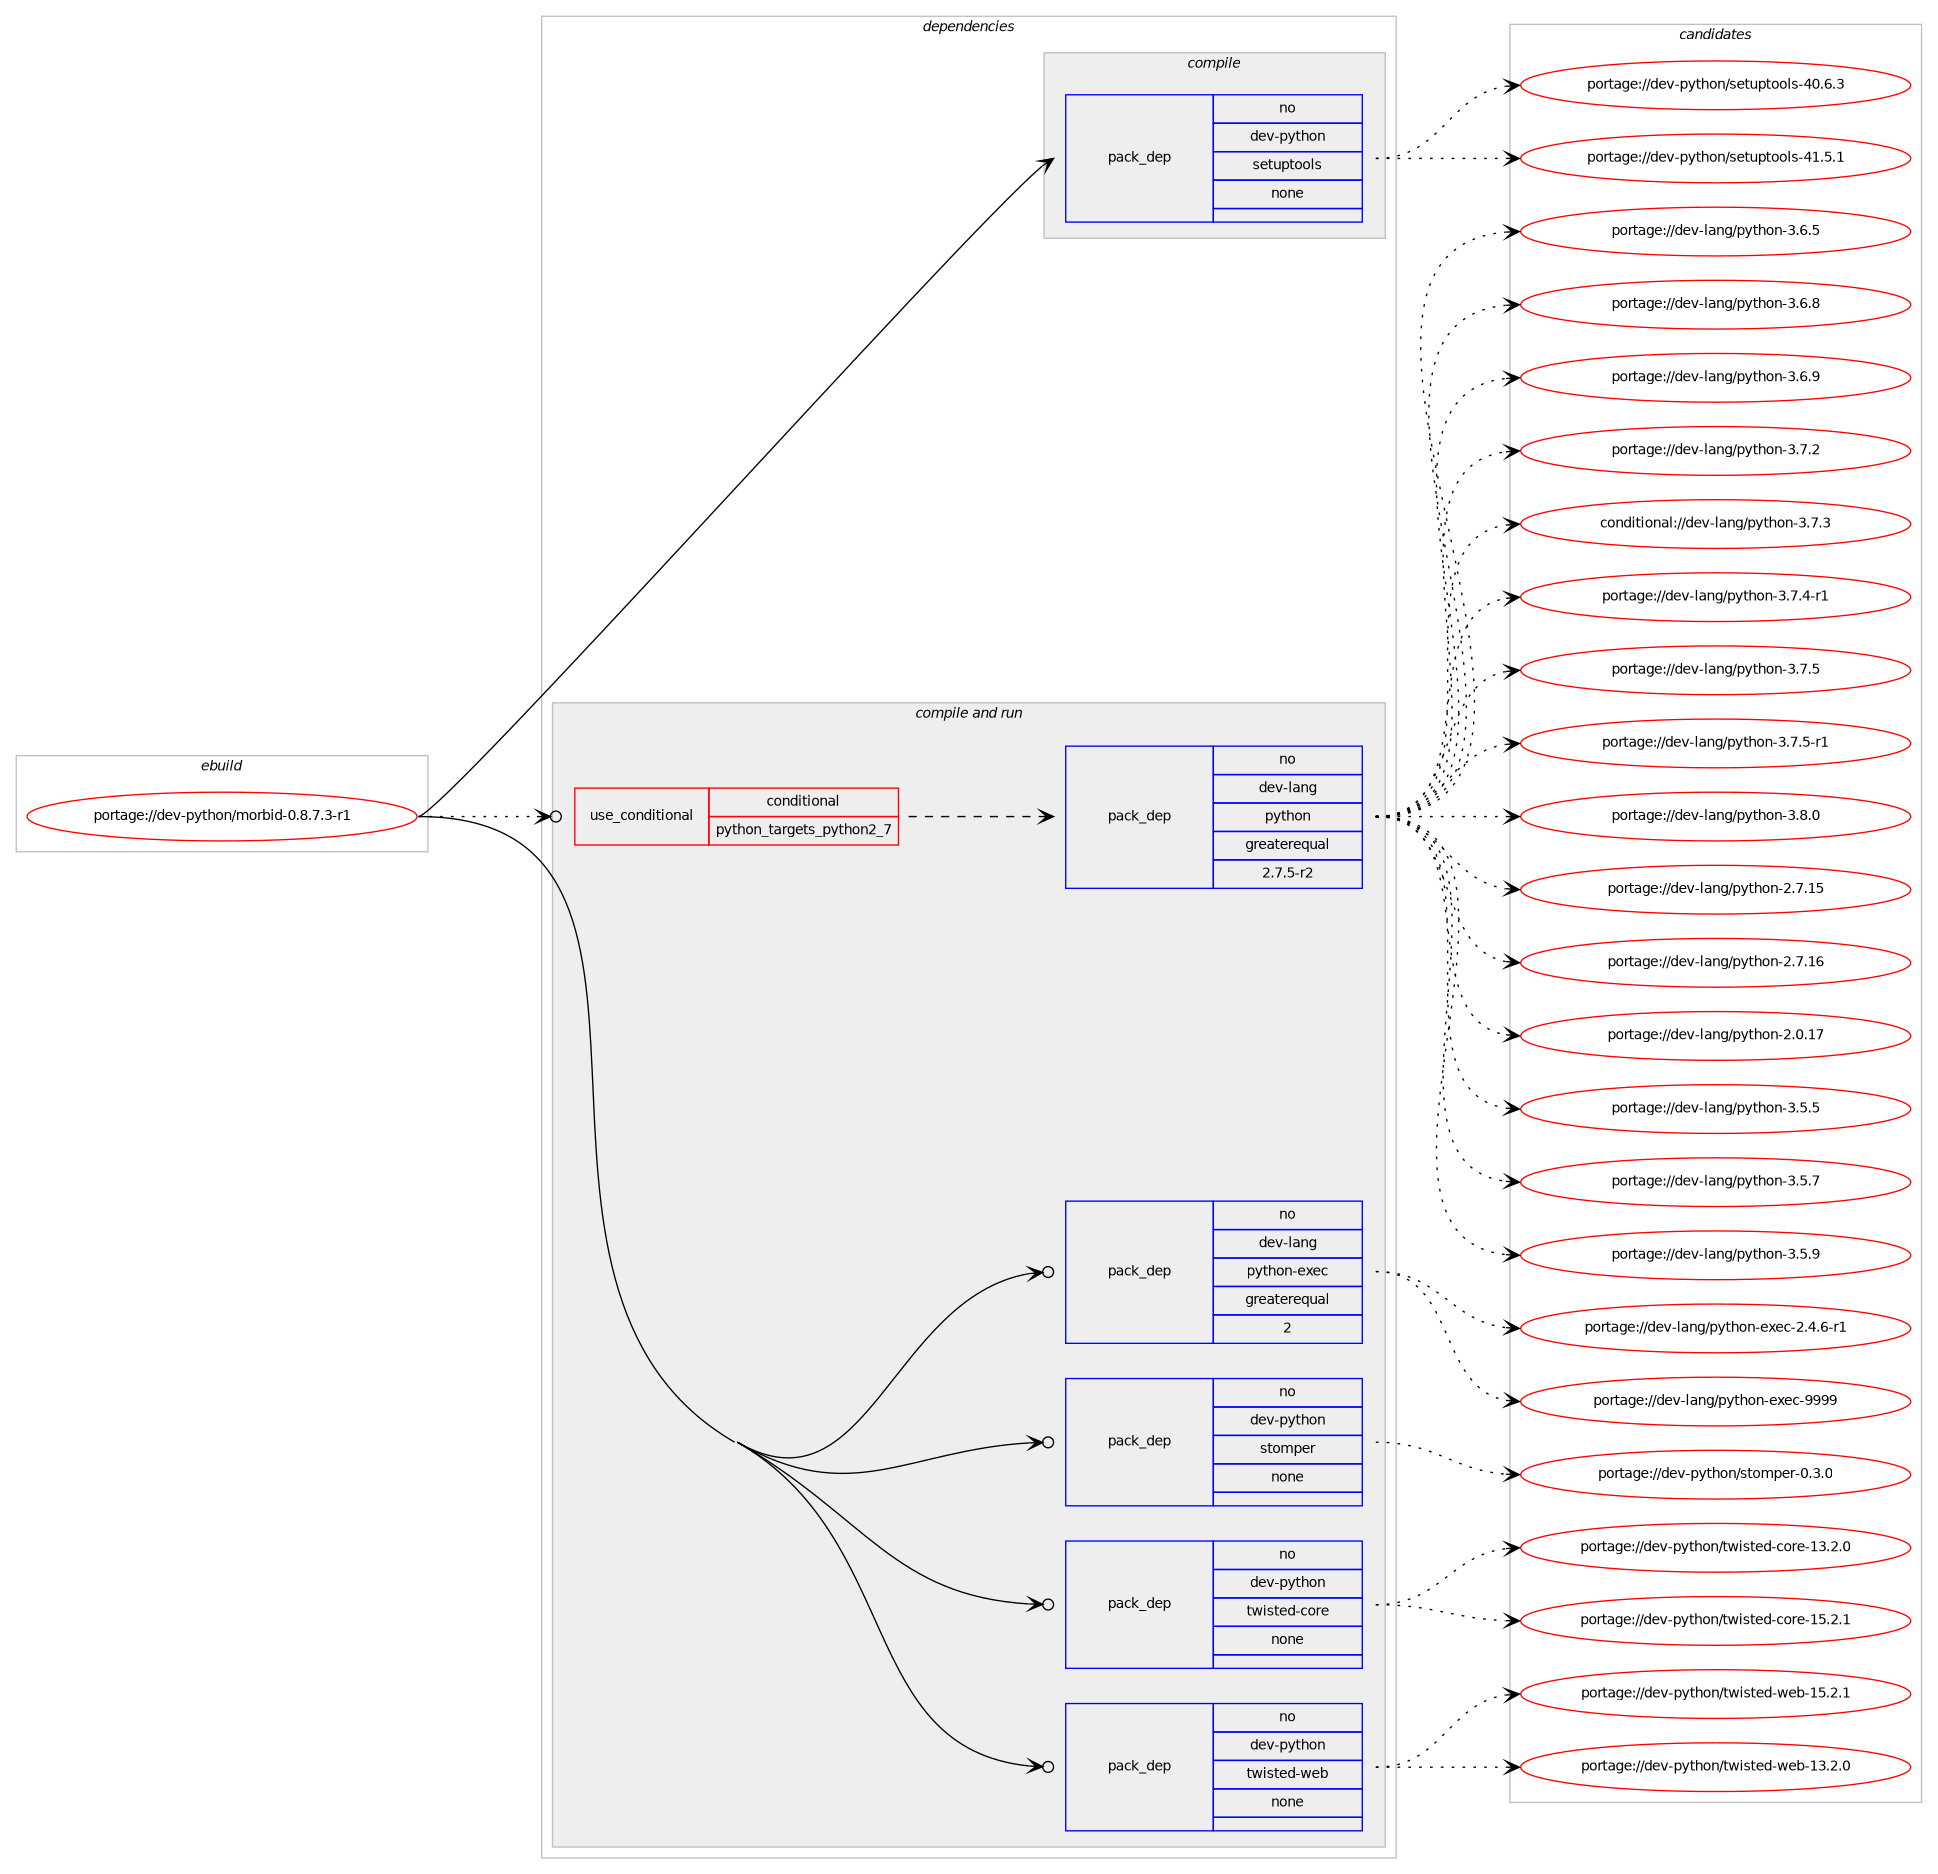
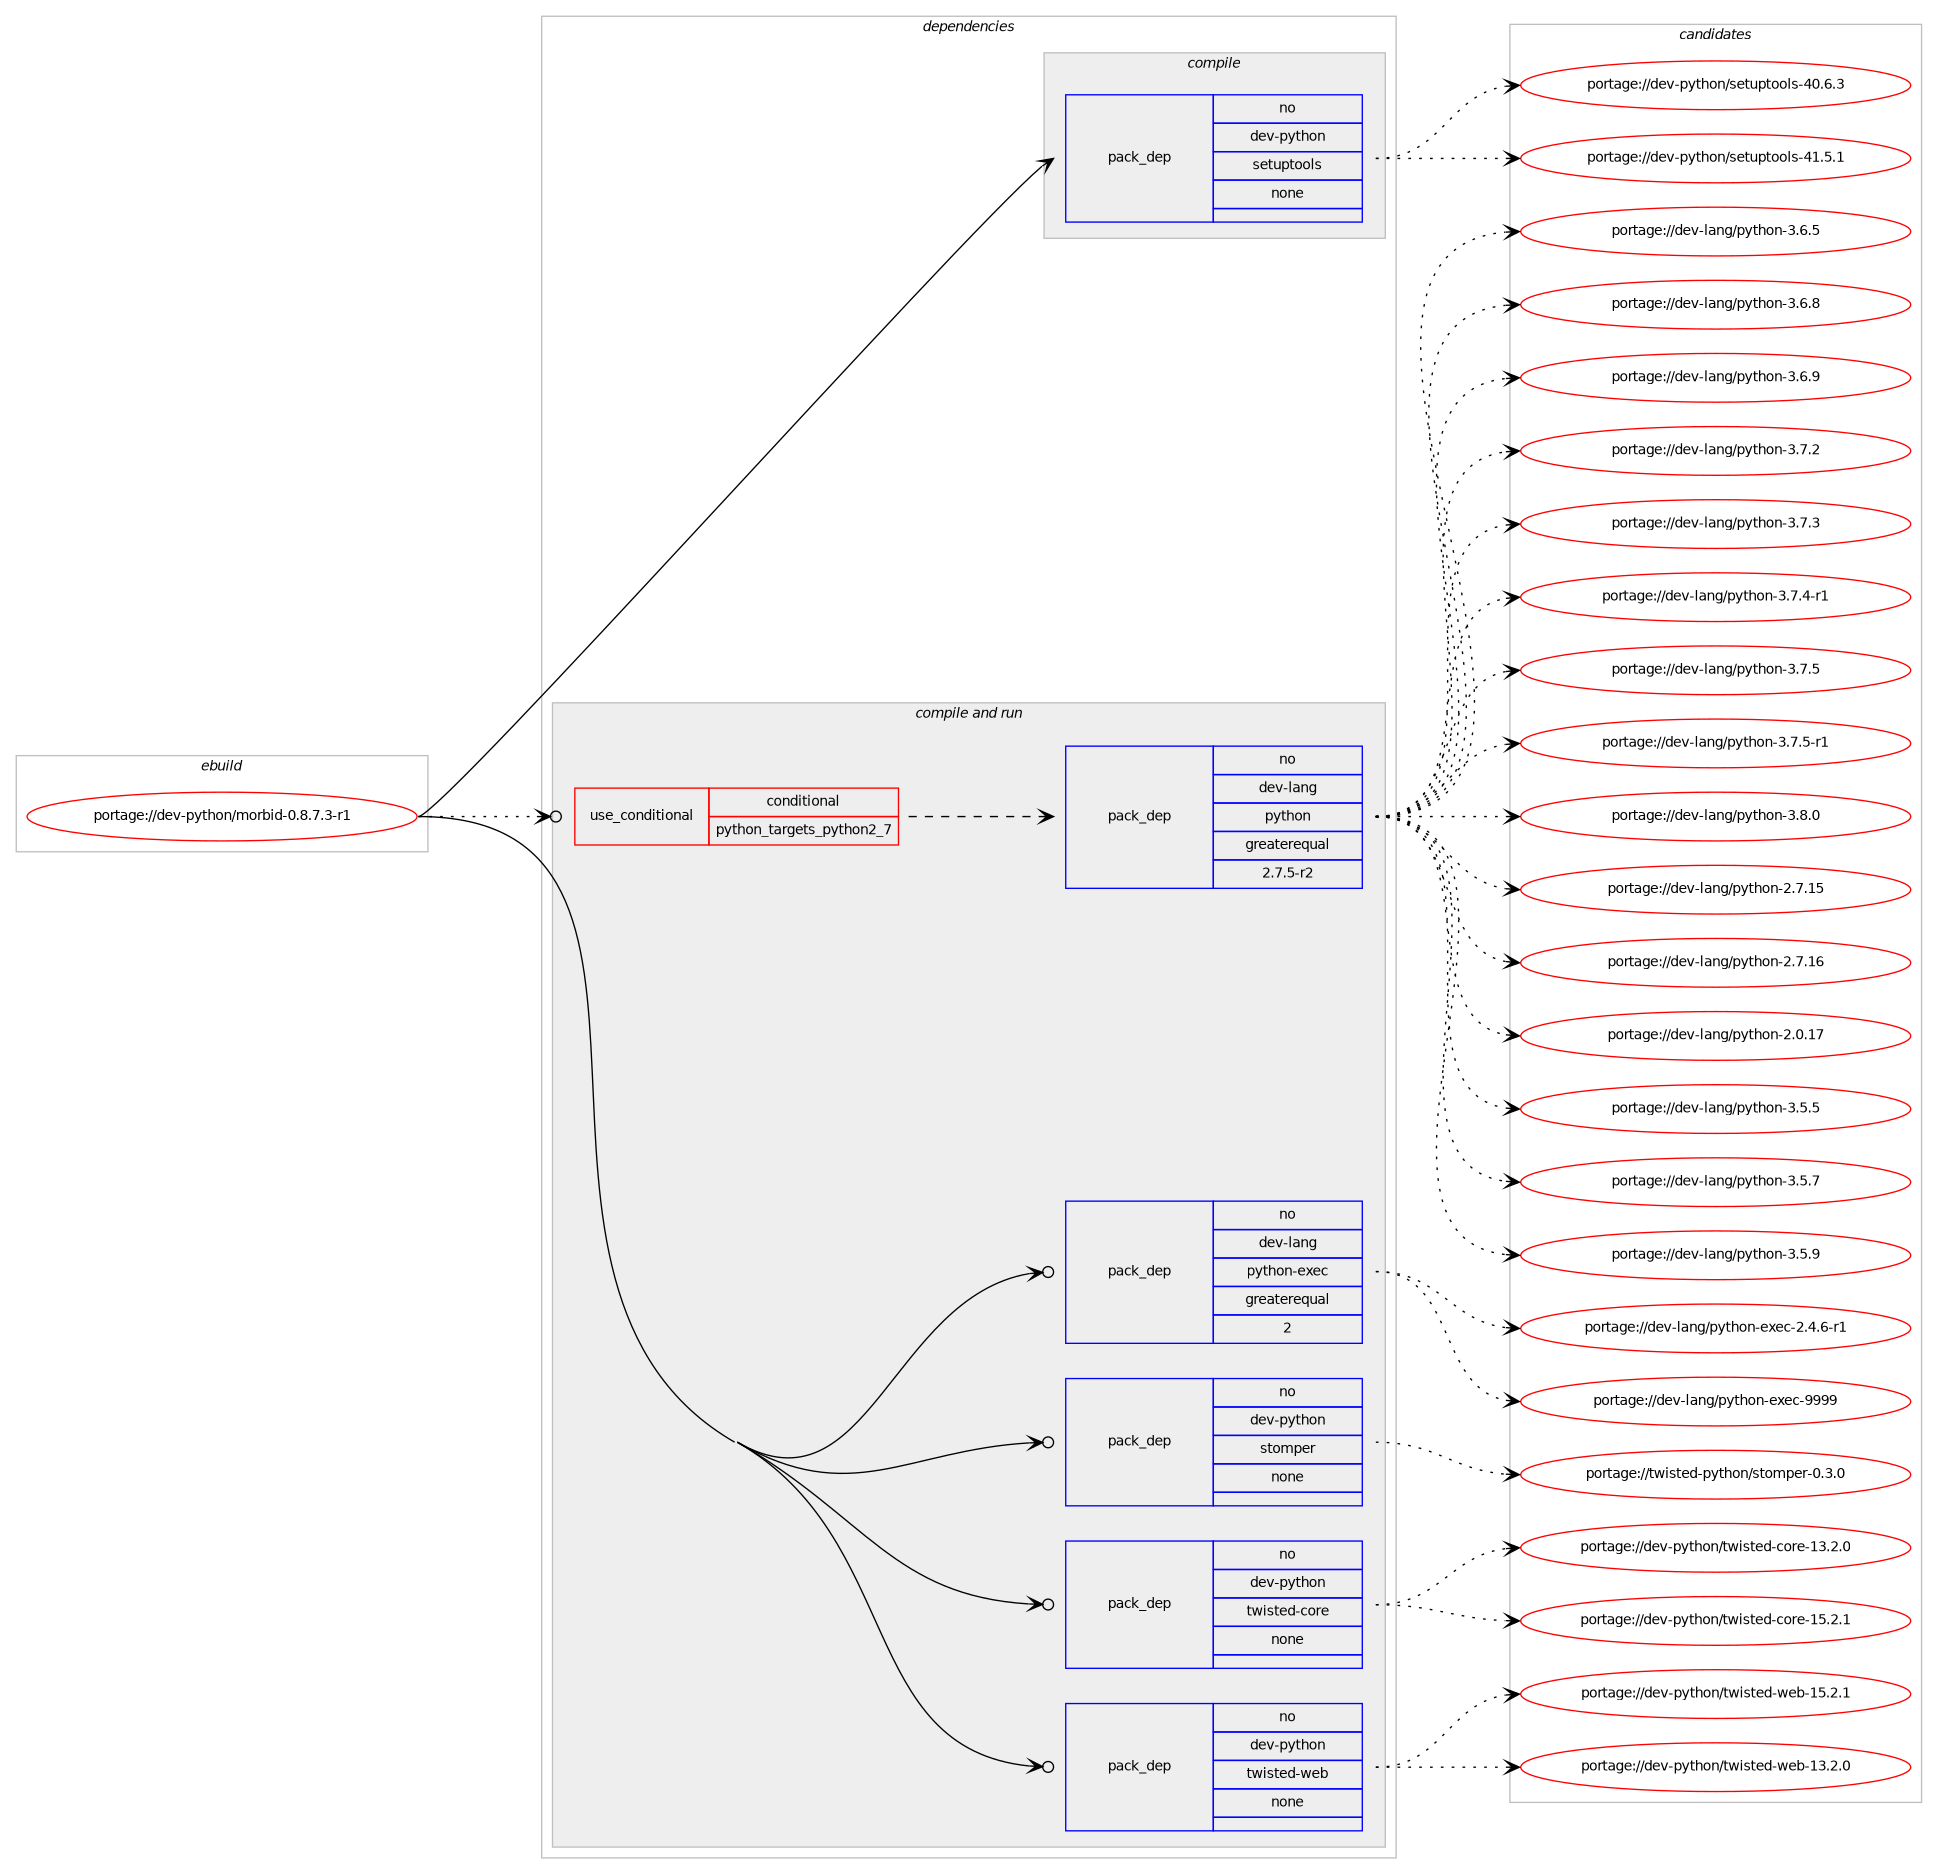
(1716, 524) -> (1716, 524)
(1716, 1475) -> (1716, 1475)
